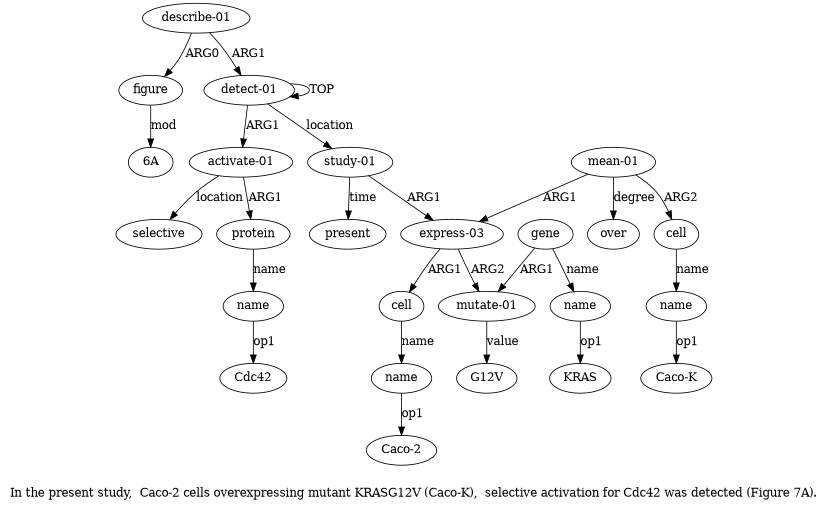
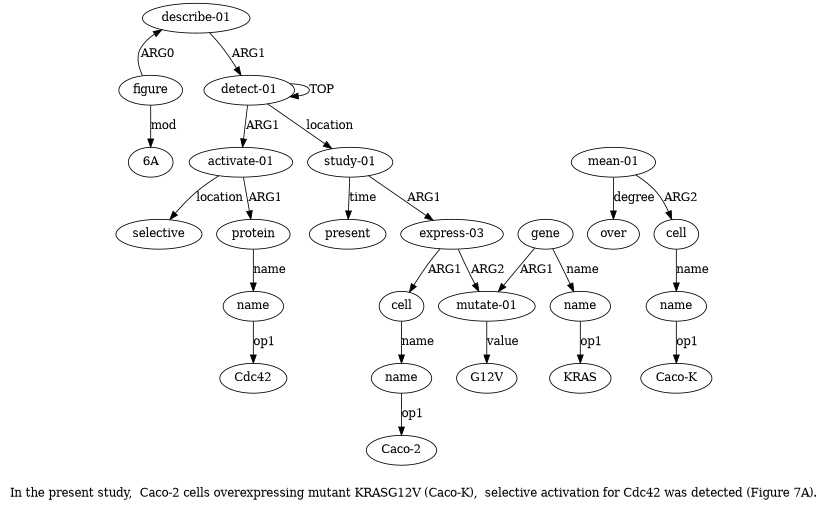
(183, 53) -> (139, 52)
(538, 196) -> none
